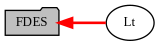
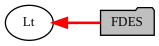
(89, 23) -> (84, 23)
